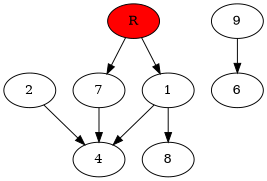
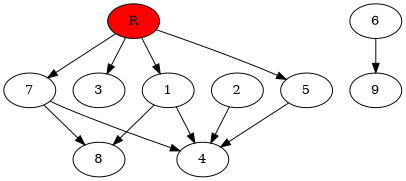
(237, 51) -> (376, 51)
none -> (99, 90)
none -> (307, 90)
none -> (61, 121)
